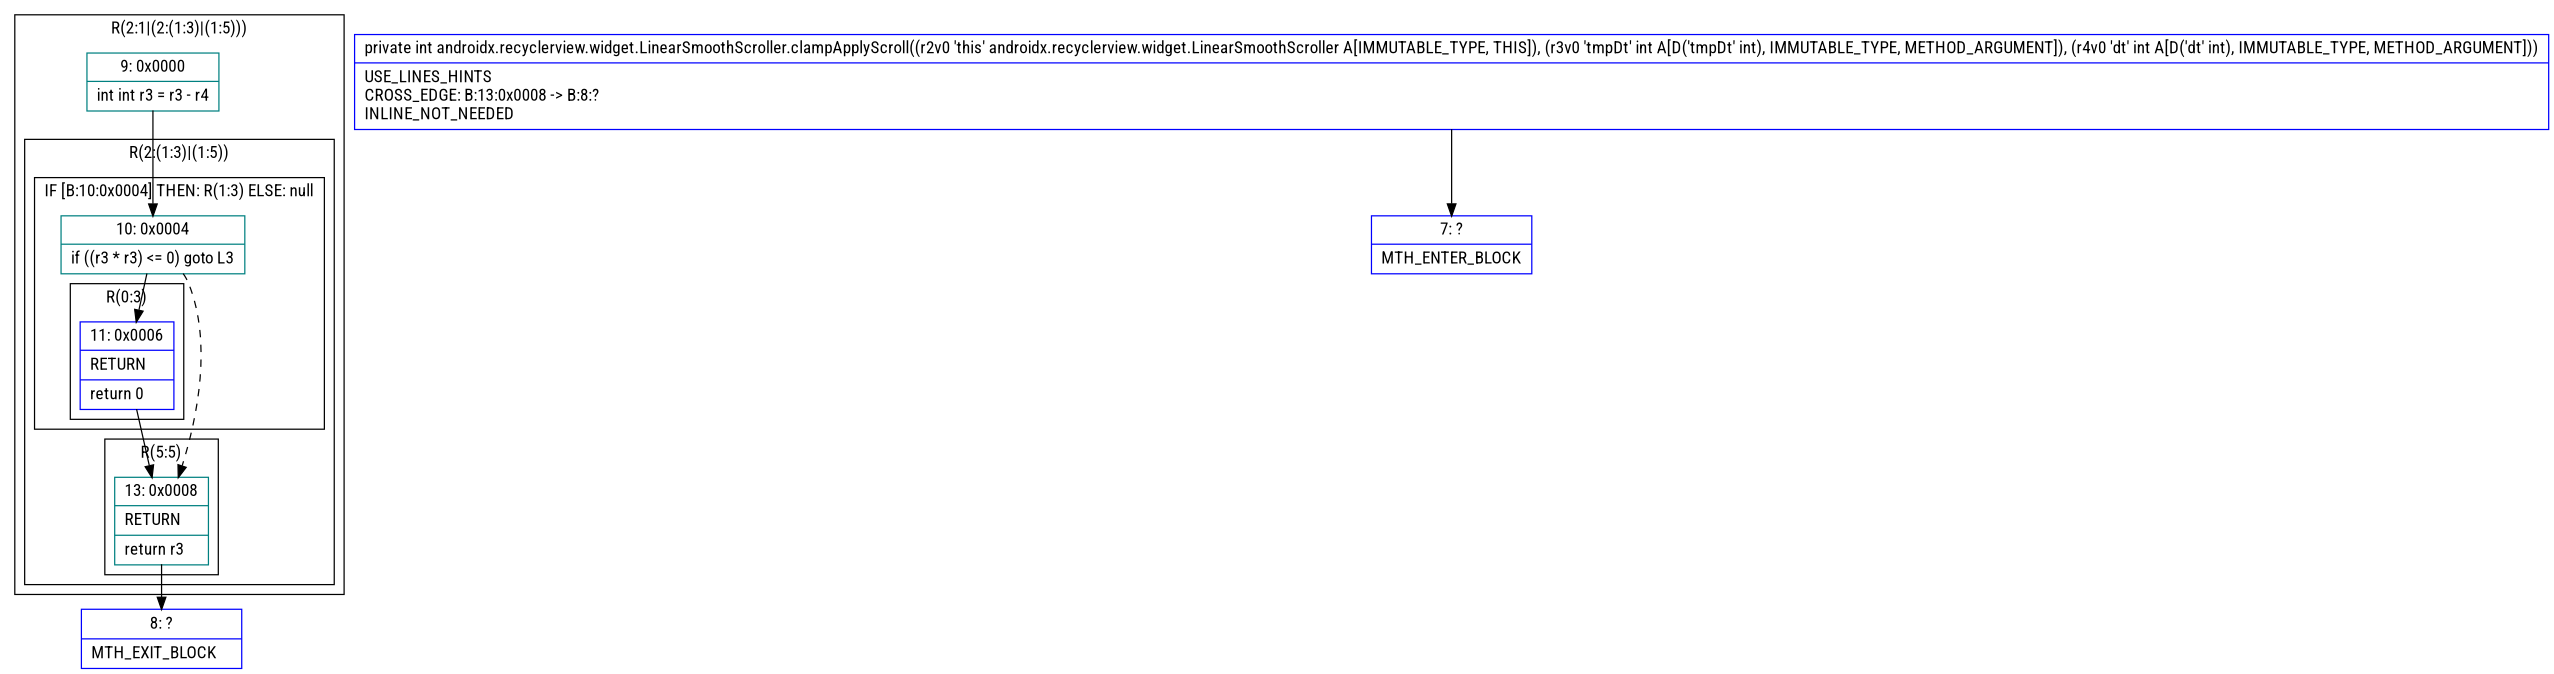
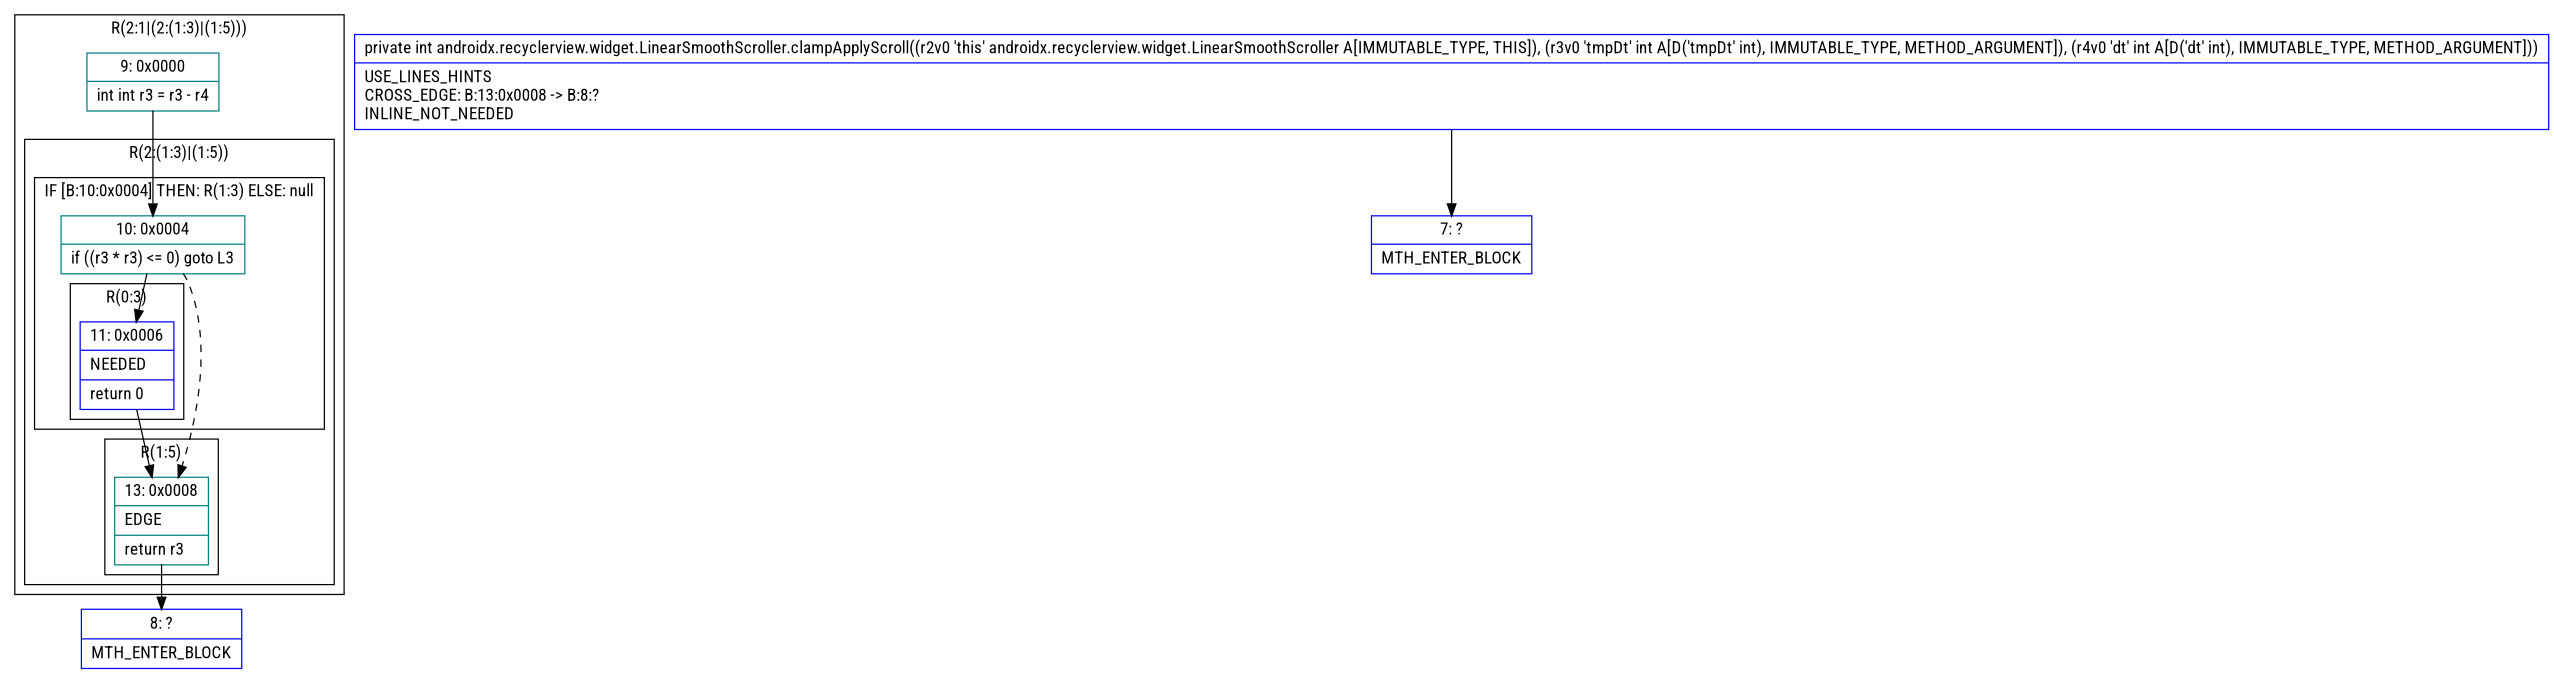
(118, 364) -> (118, 364)
(162, 453) -> (162, 453)
(153, 520) -> (144, 520)
(154, 653) -> (162, 653)
